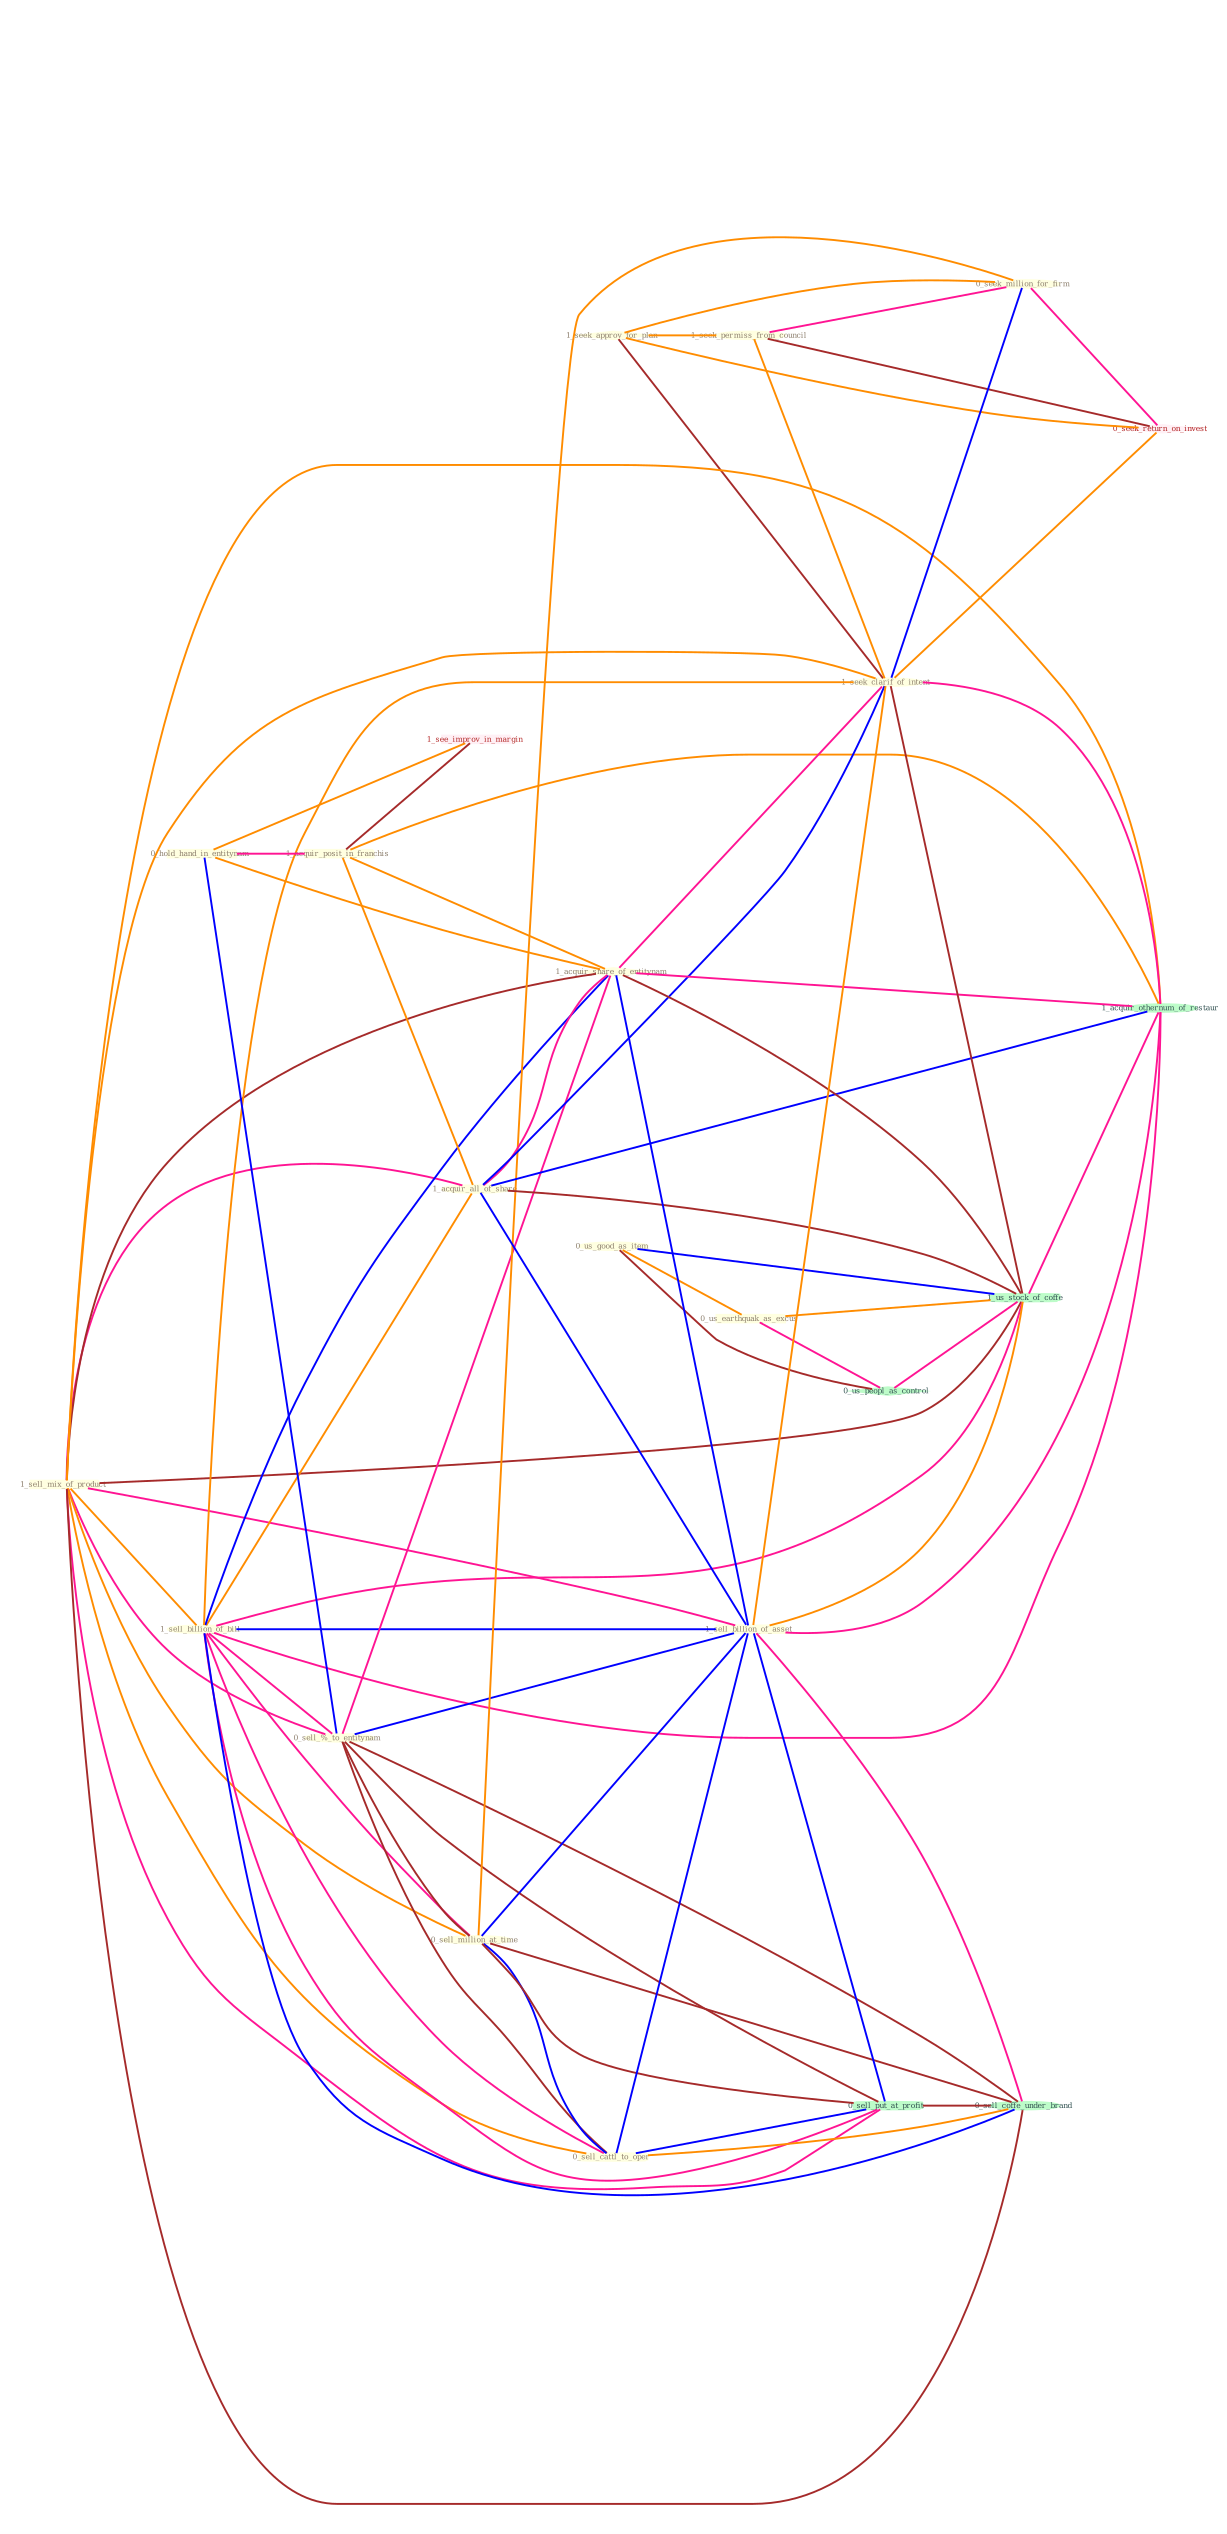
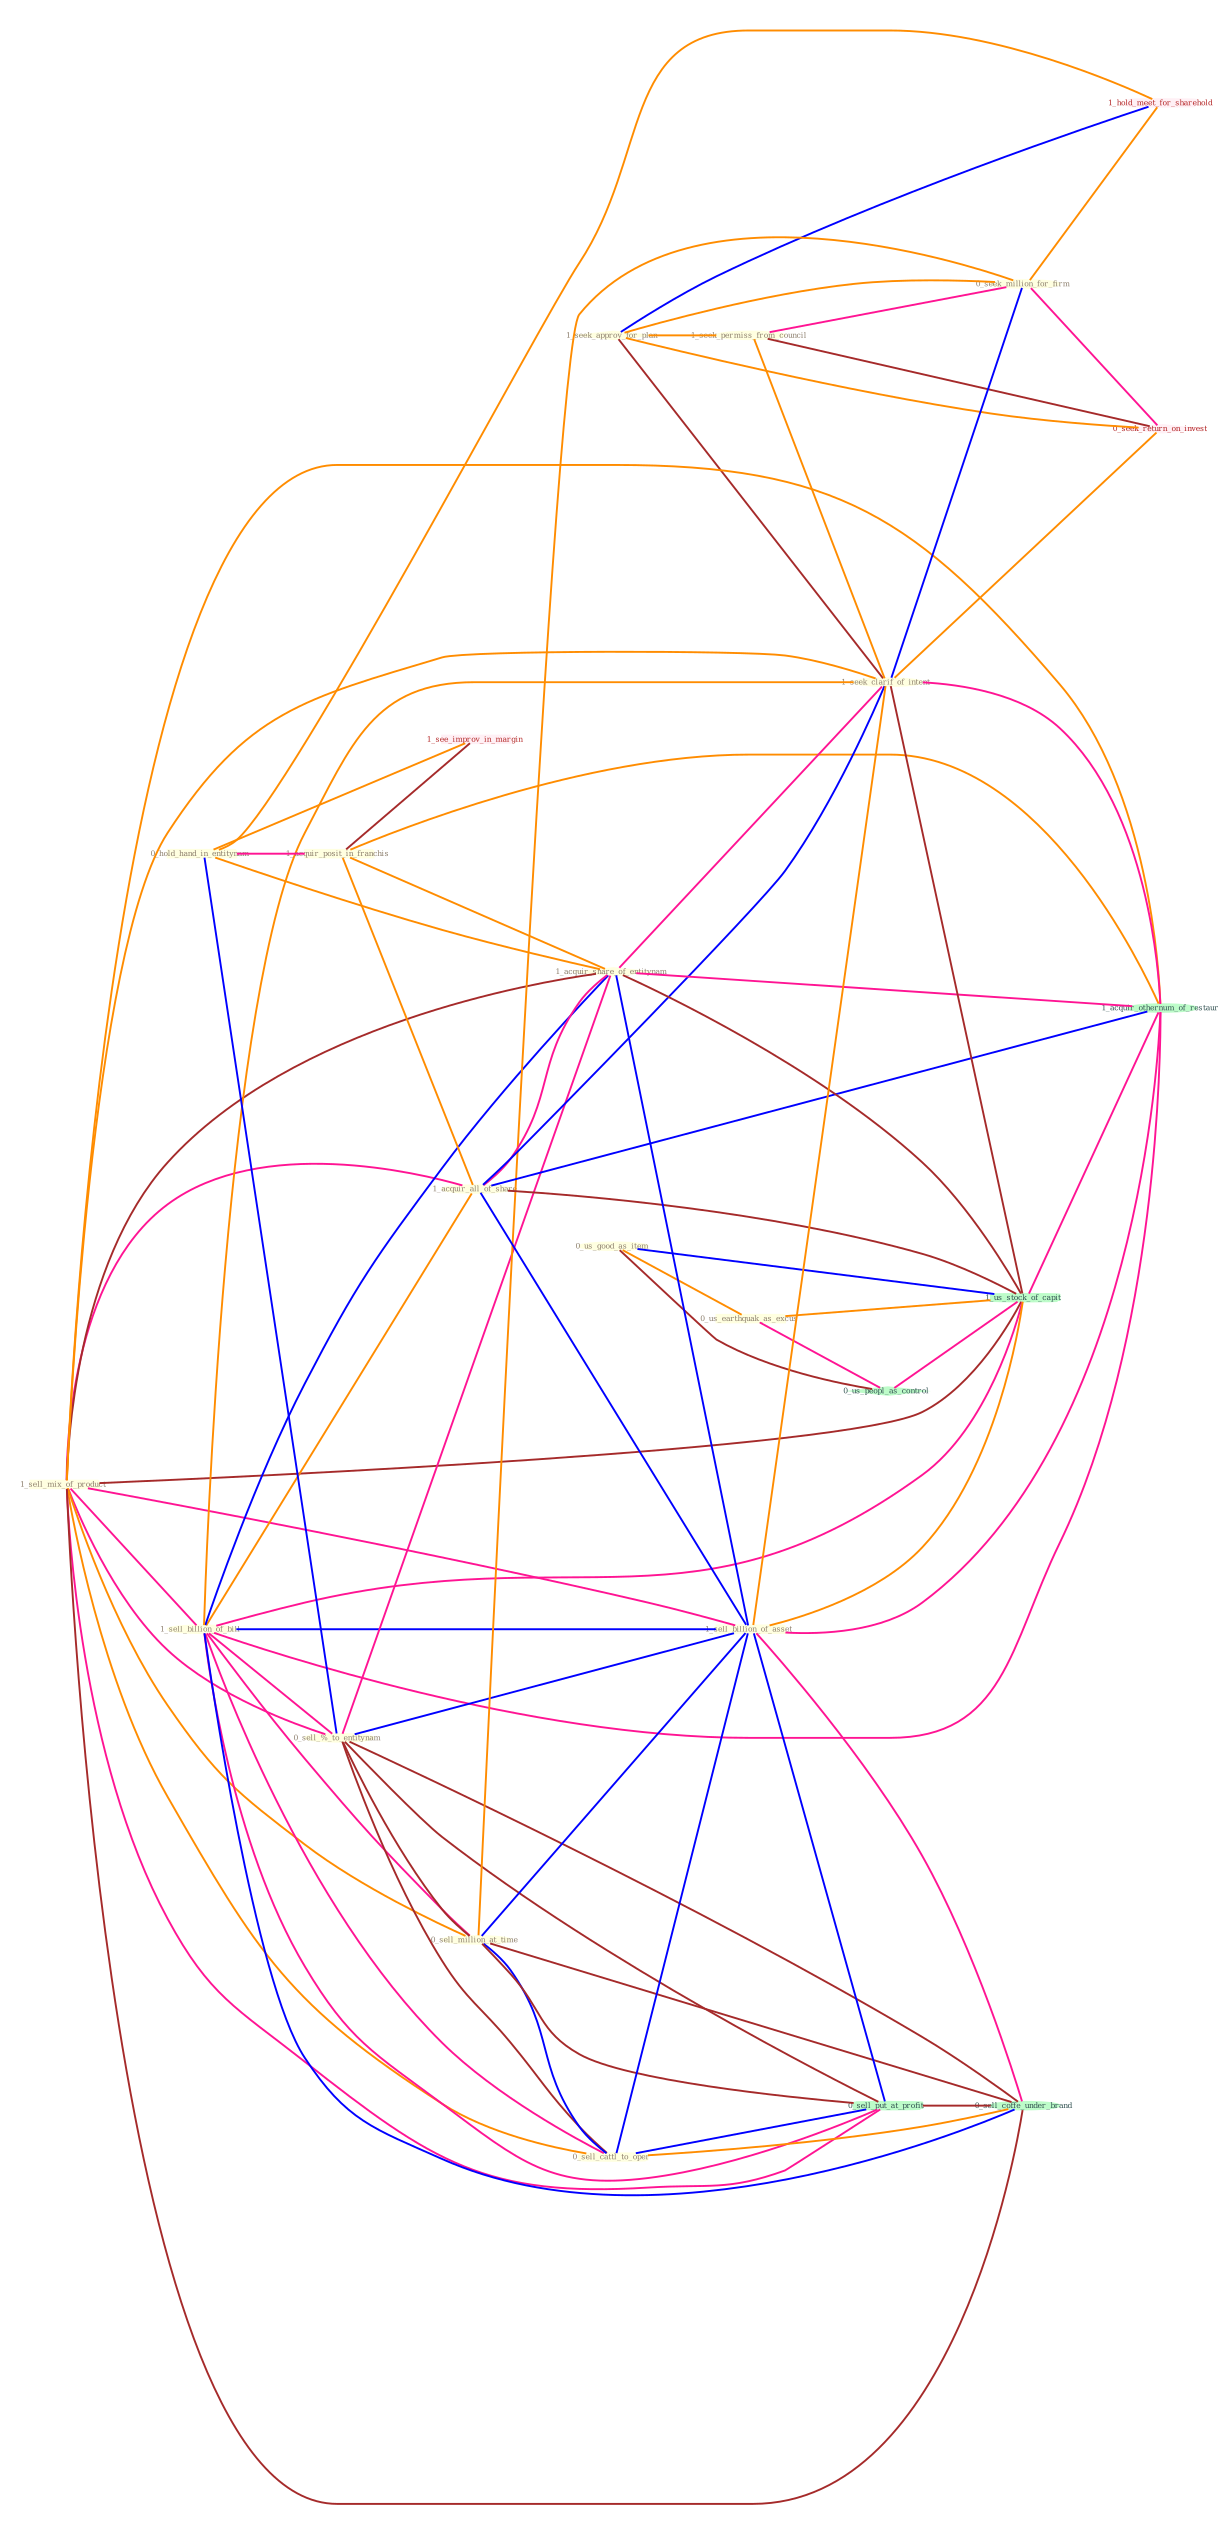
none -> (1162, 103)
(1025, 1298) -> (1025, 1298)
(134, 1557) -> (134, 1557)
